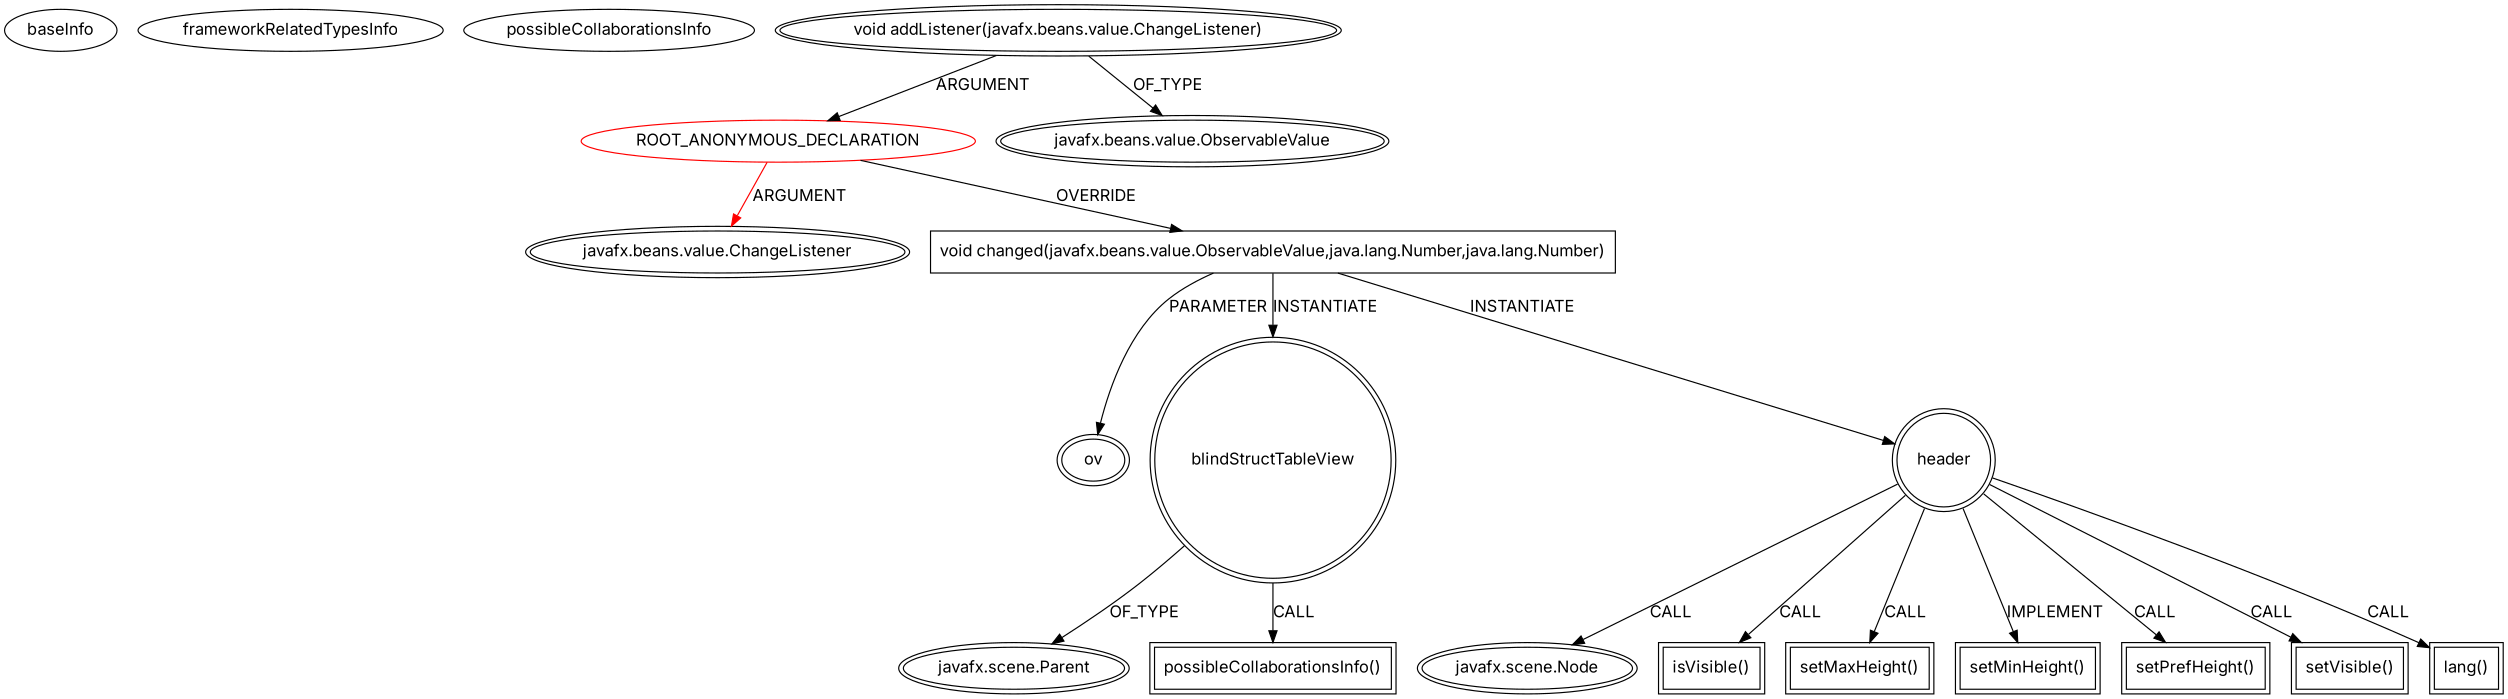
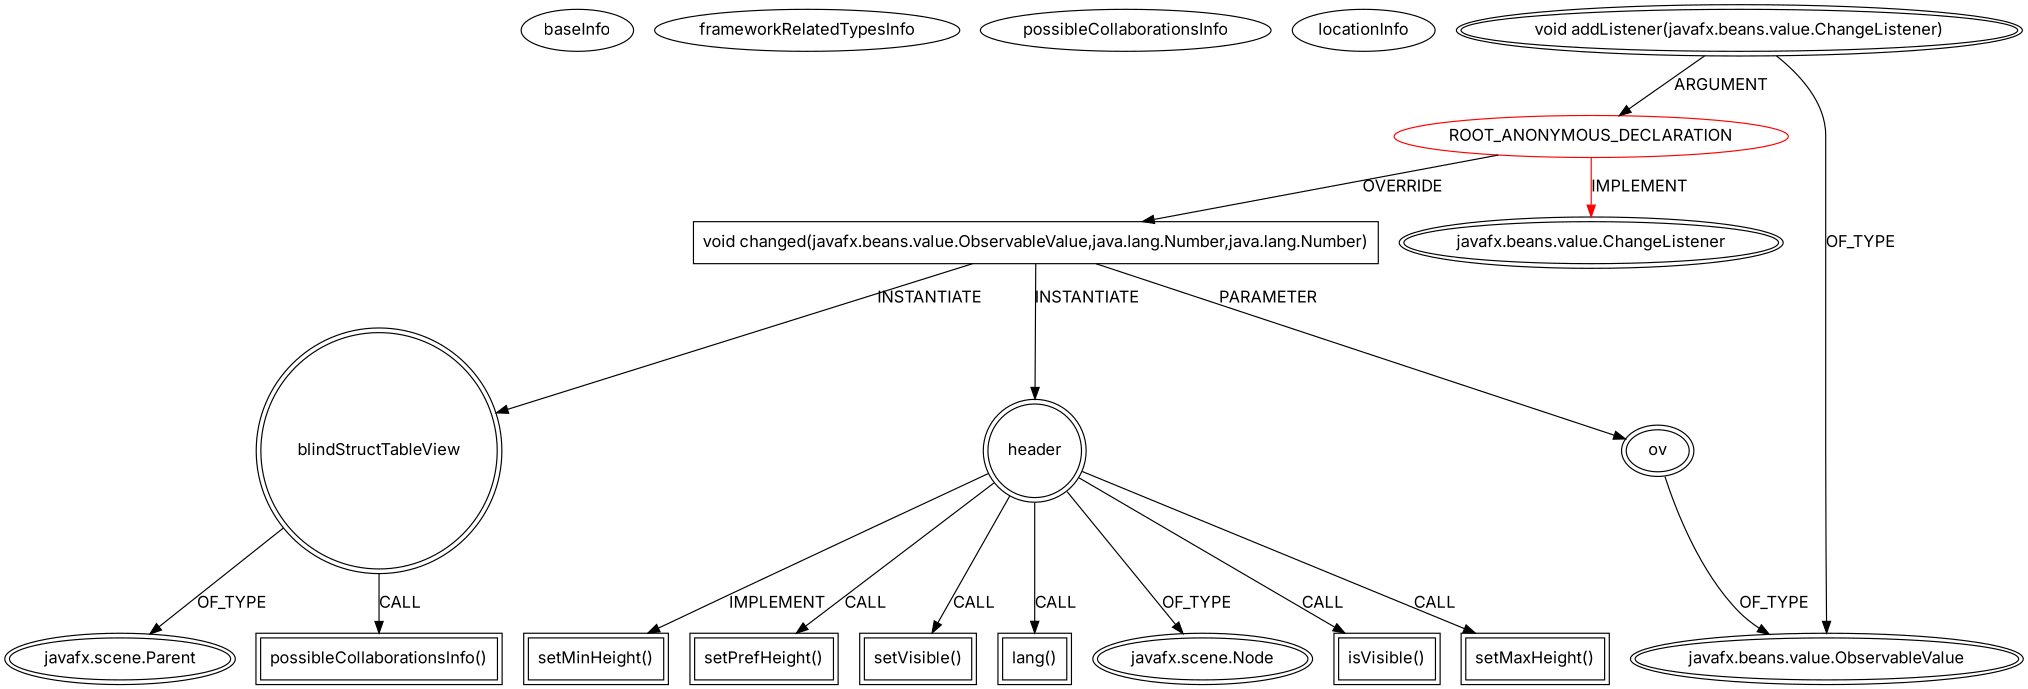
none -> (1364, 30)
(800, 197) -> (1640, 187)
none -> (1701, 560)
(1671, 613) -> (1197, 603)
